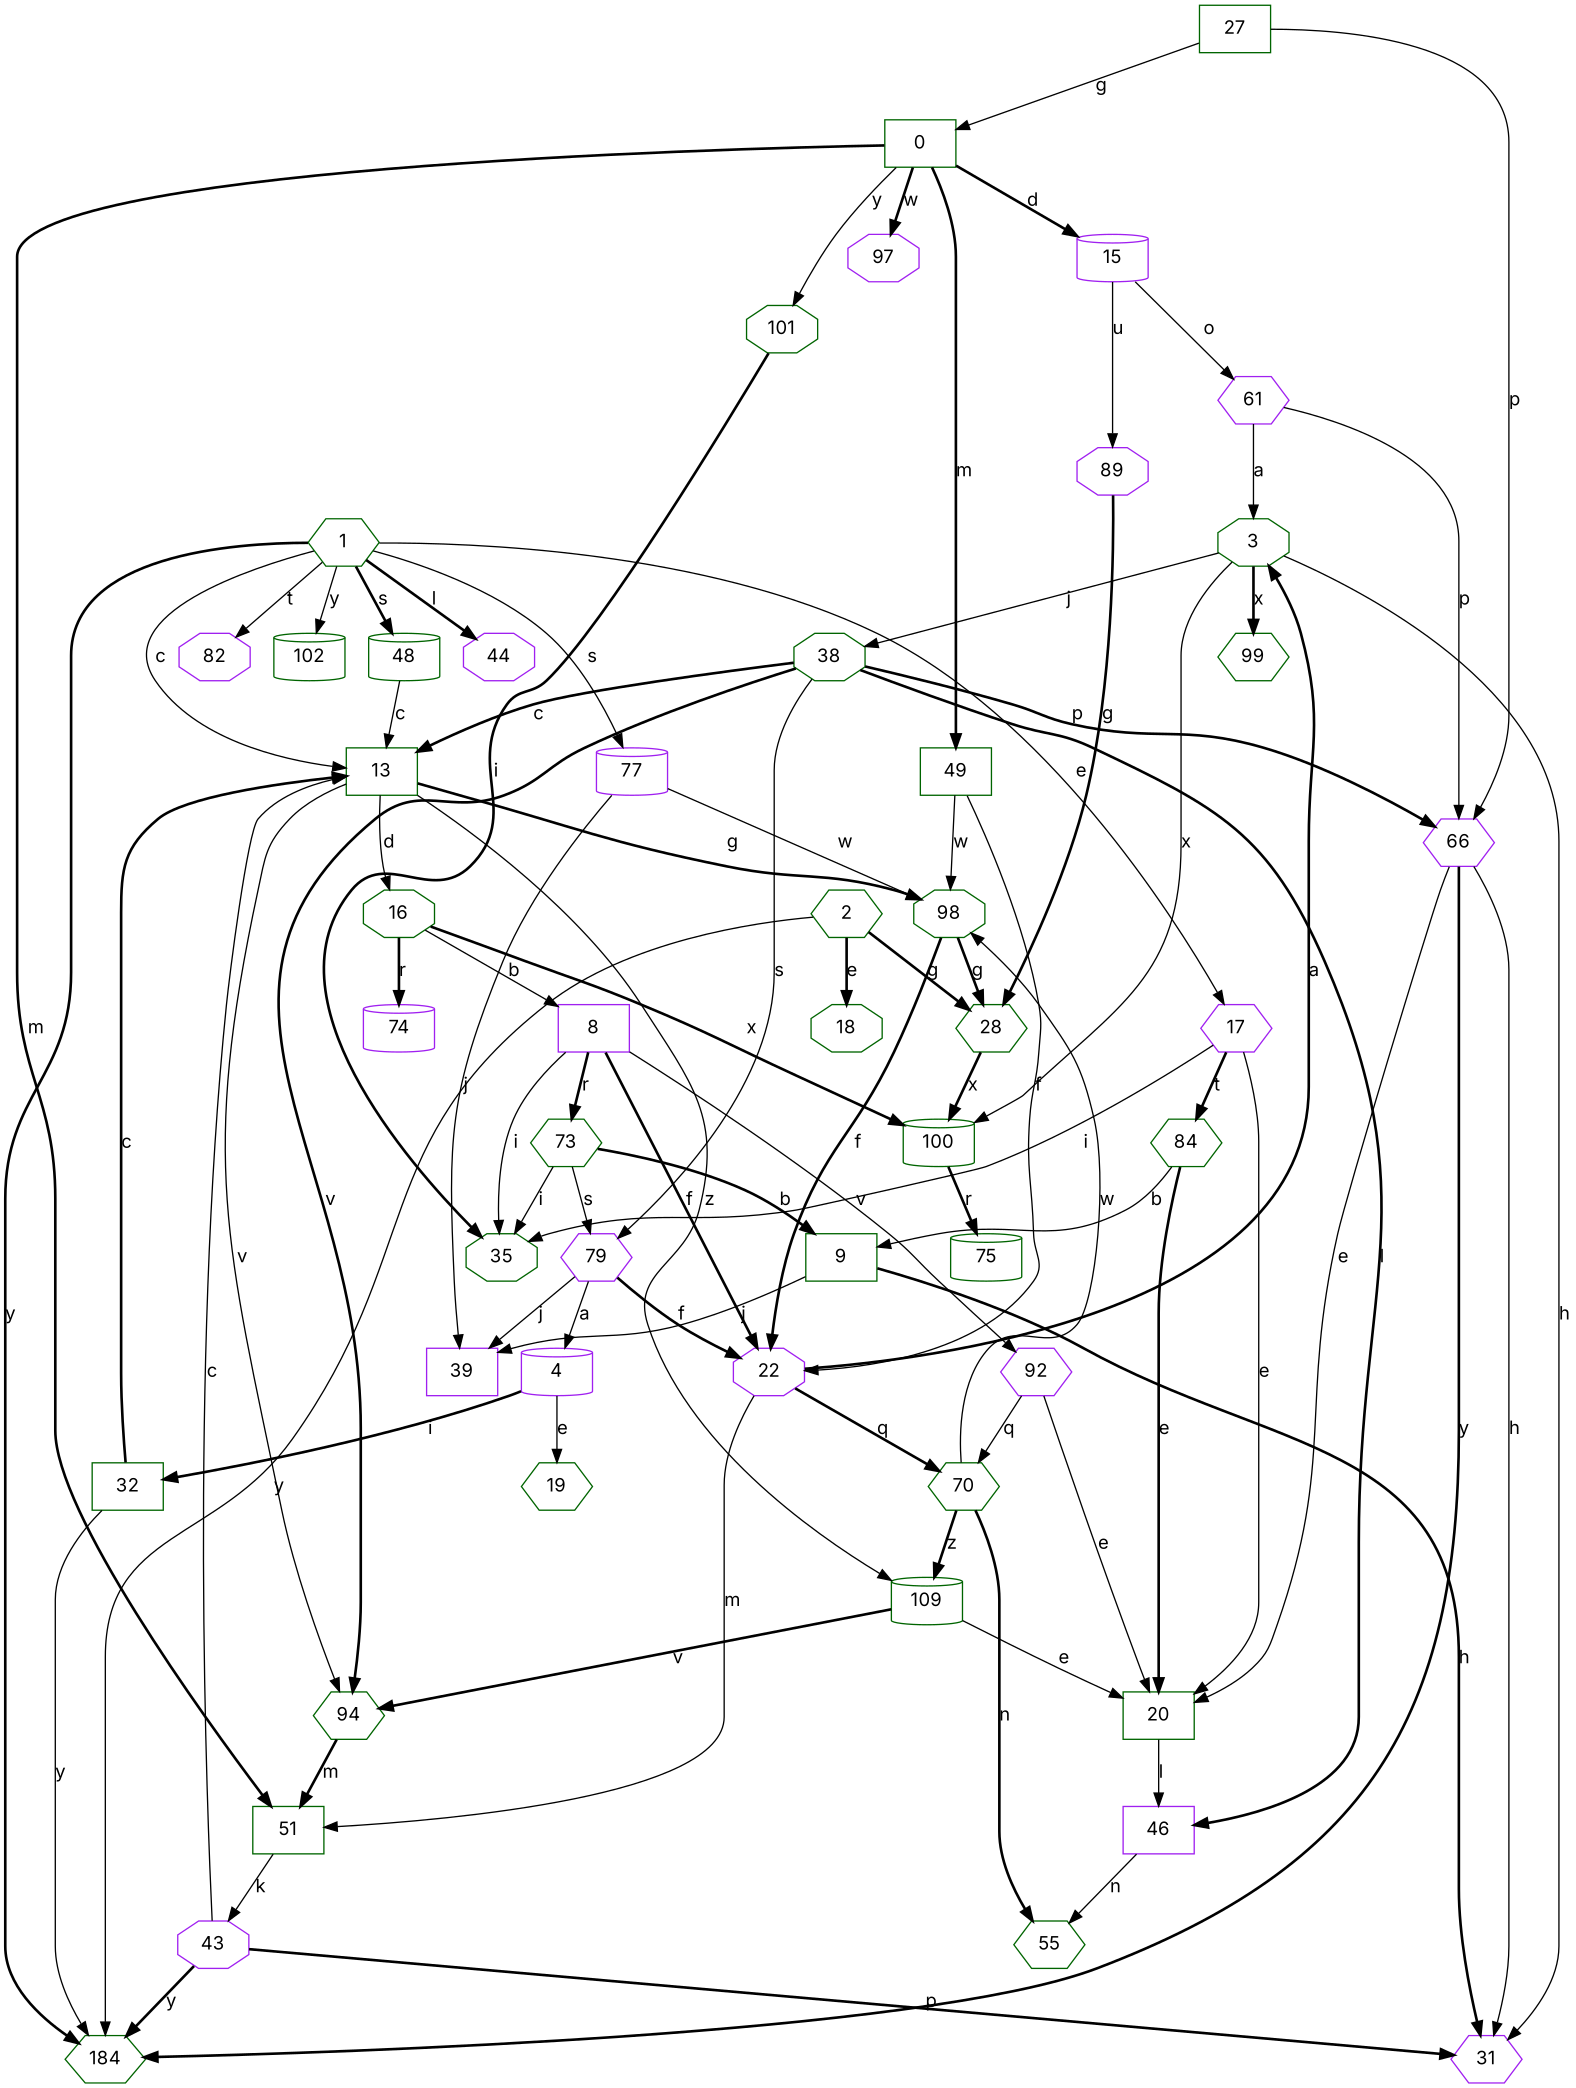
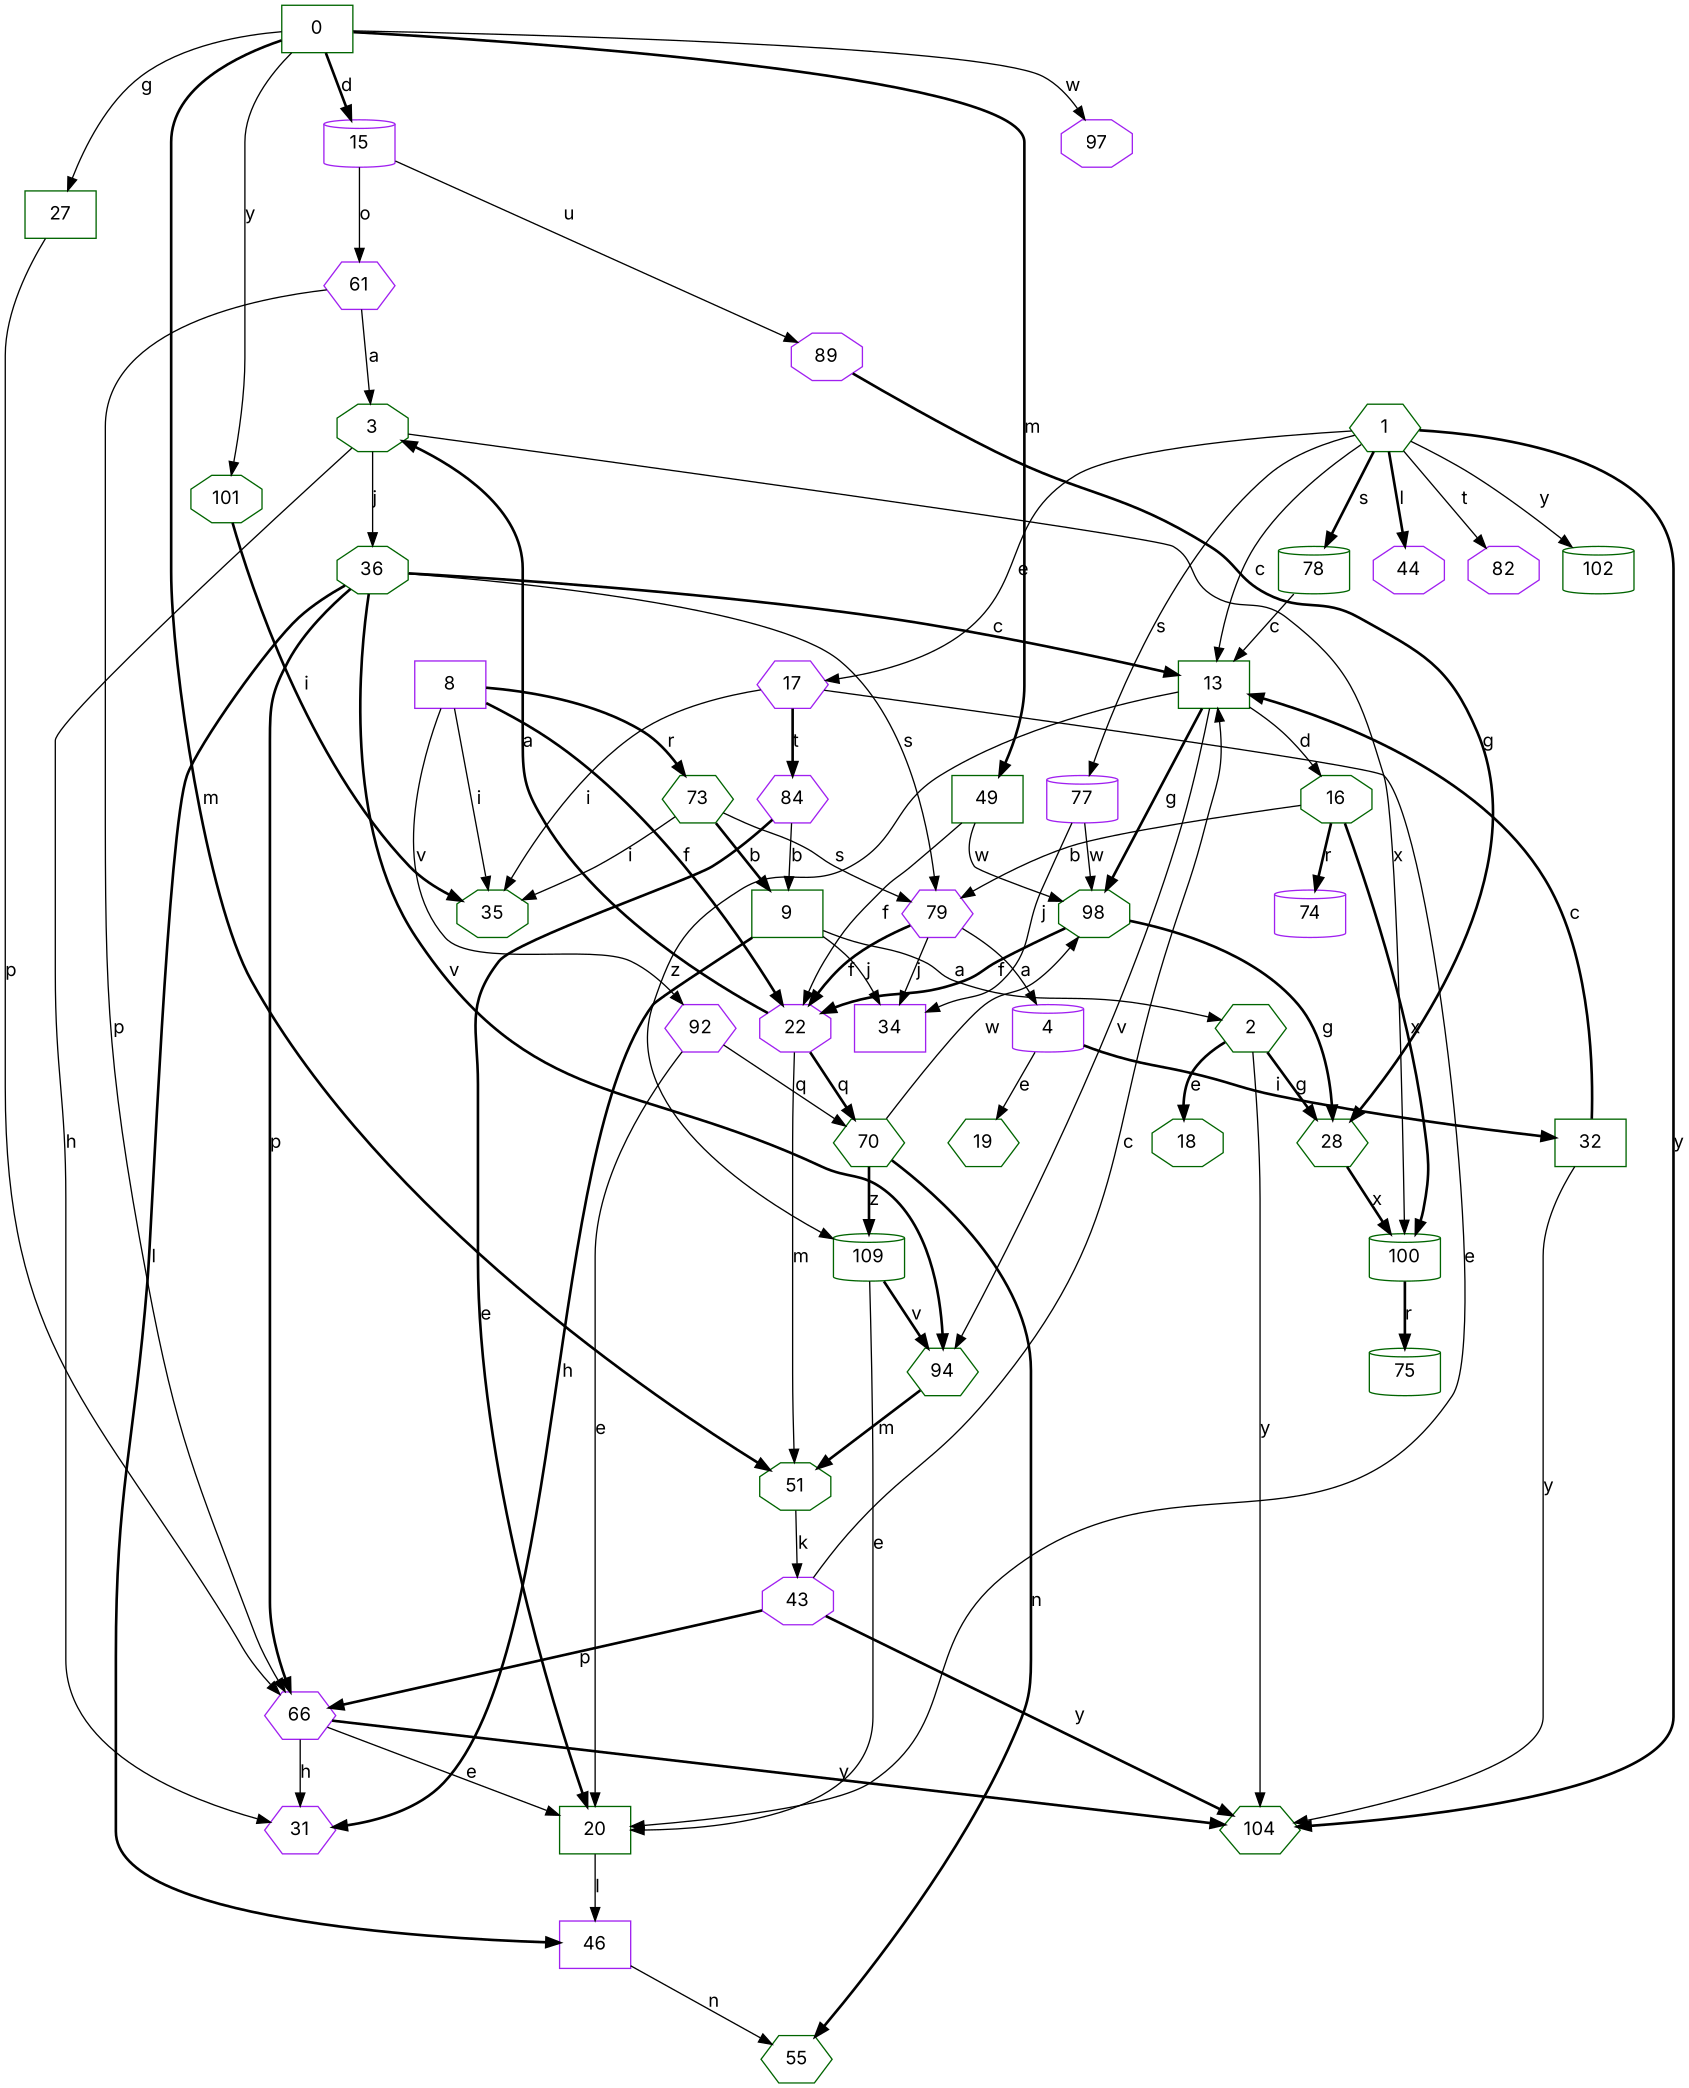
(1084, 84) -> (151, 69)
(904, 194) -> (723, 43)
(404, 657) -> (1314, 570)
(830, 657) -> (373, 570)
(1253, 657) -> none
(486, 965) -> (1124, 834)
none -> (1040, 998)
(1186, 1143) -> (793, 799)
(462, 1372) -> (890, 1028)
(288, 1830) -> (795, 1487)
(845, 2002) -> (553, 1658)
(105, 2059) -> (1260, 1830)
